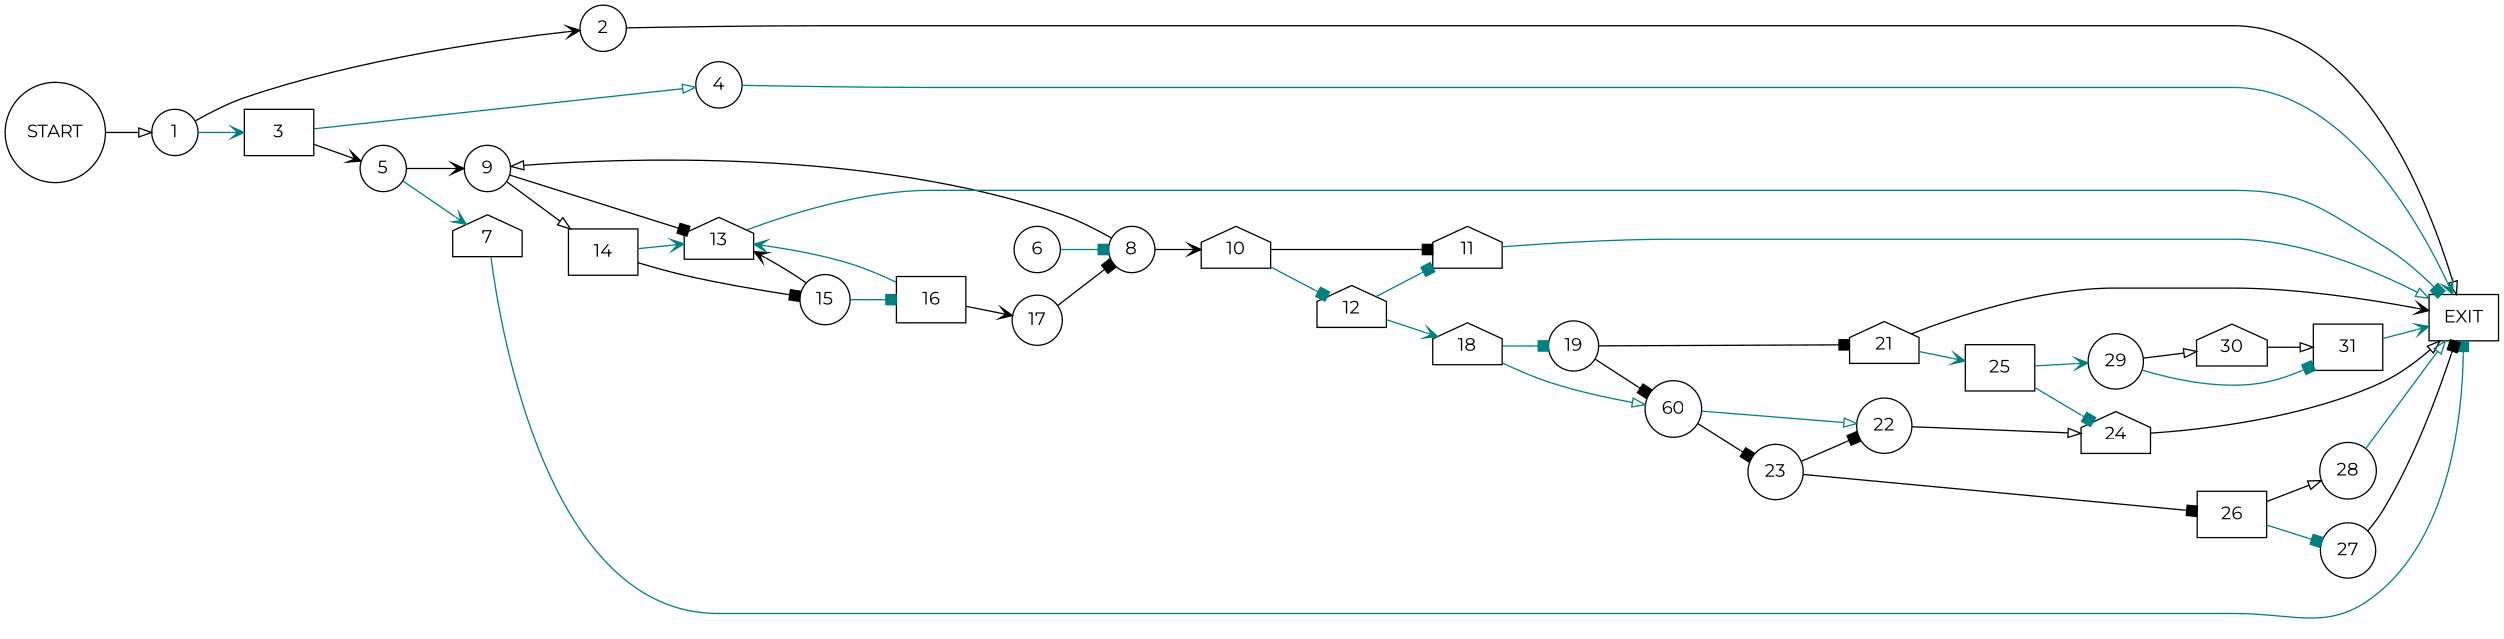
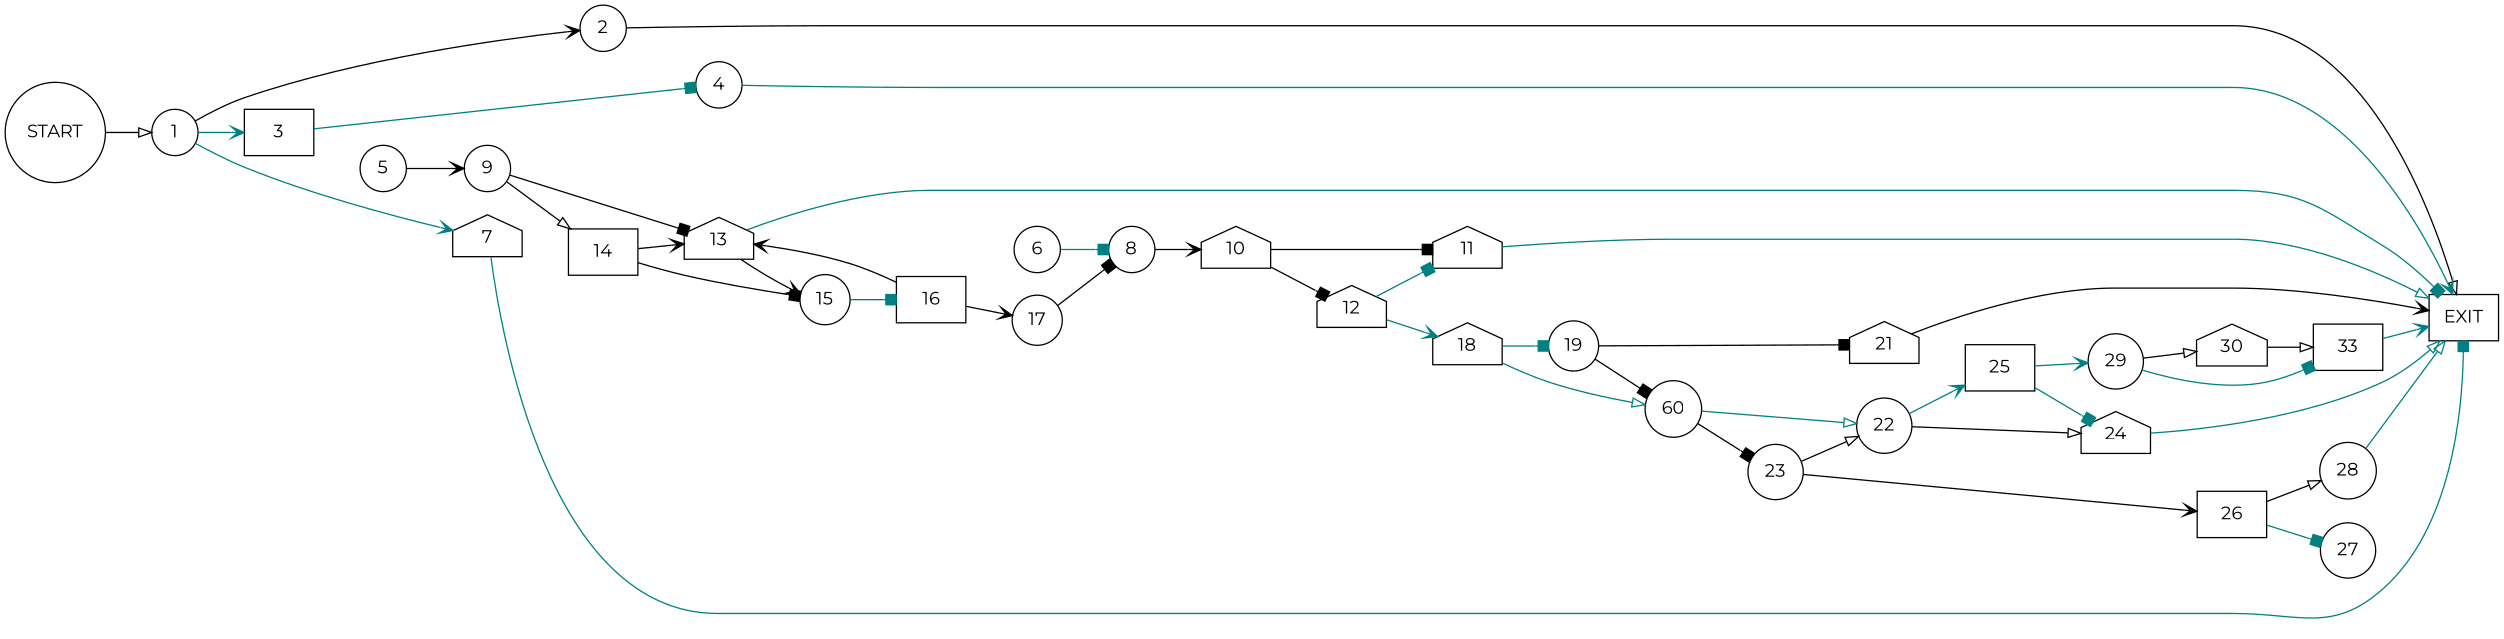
(498, 109) -> (498, 109)
(331, 151) -> none
(823, 167) -> none
(429, 199) -> (315, 193)
(655, 247) -> (655, 247)
(833, 259) -> (833, 259)
(786, 270) -> (764, 274)
(1293, 279) -> (1293, 279)
(2348, 347) -> (2348, 347)
(1936, 355) -> (1931, 402)
(2297, 411) -> (2297, 411)
(2416, 445) -> none
(1824, 451) -> (1824, 451)
(1994, 492) -> (1994, 492)
